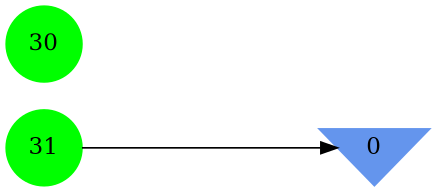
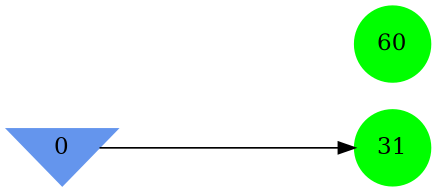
(44, 44) -> (393, 44)
(201, 148) -> (219, 148)
